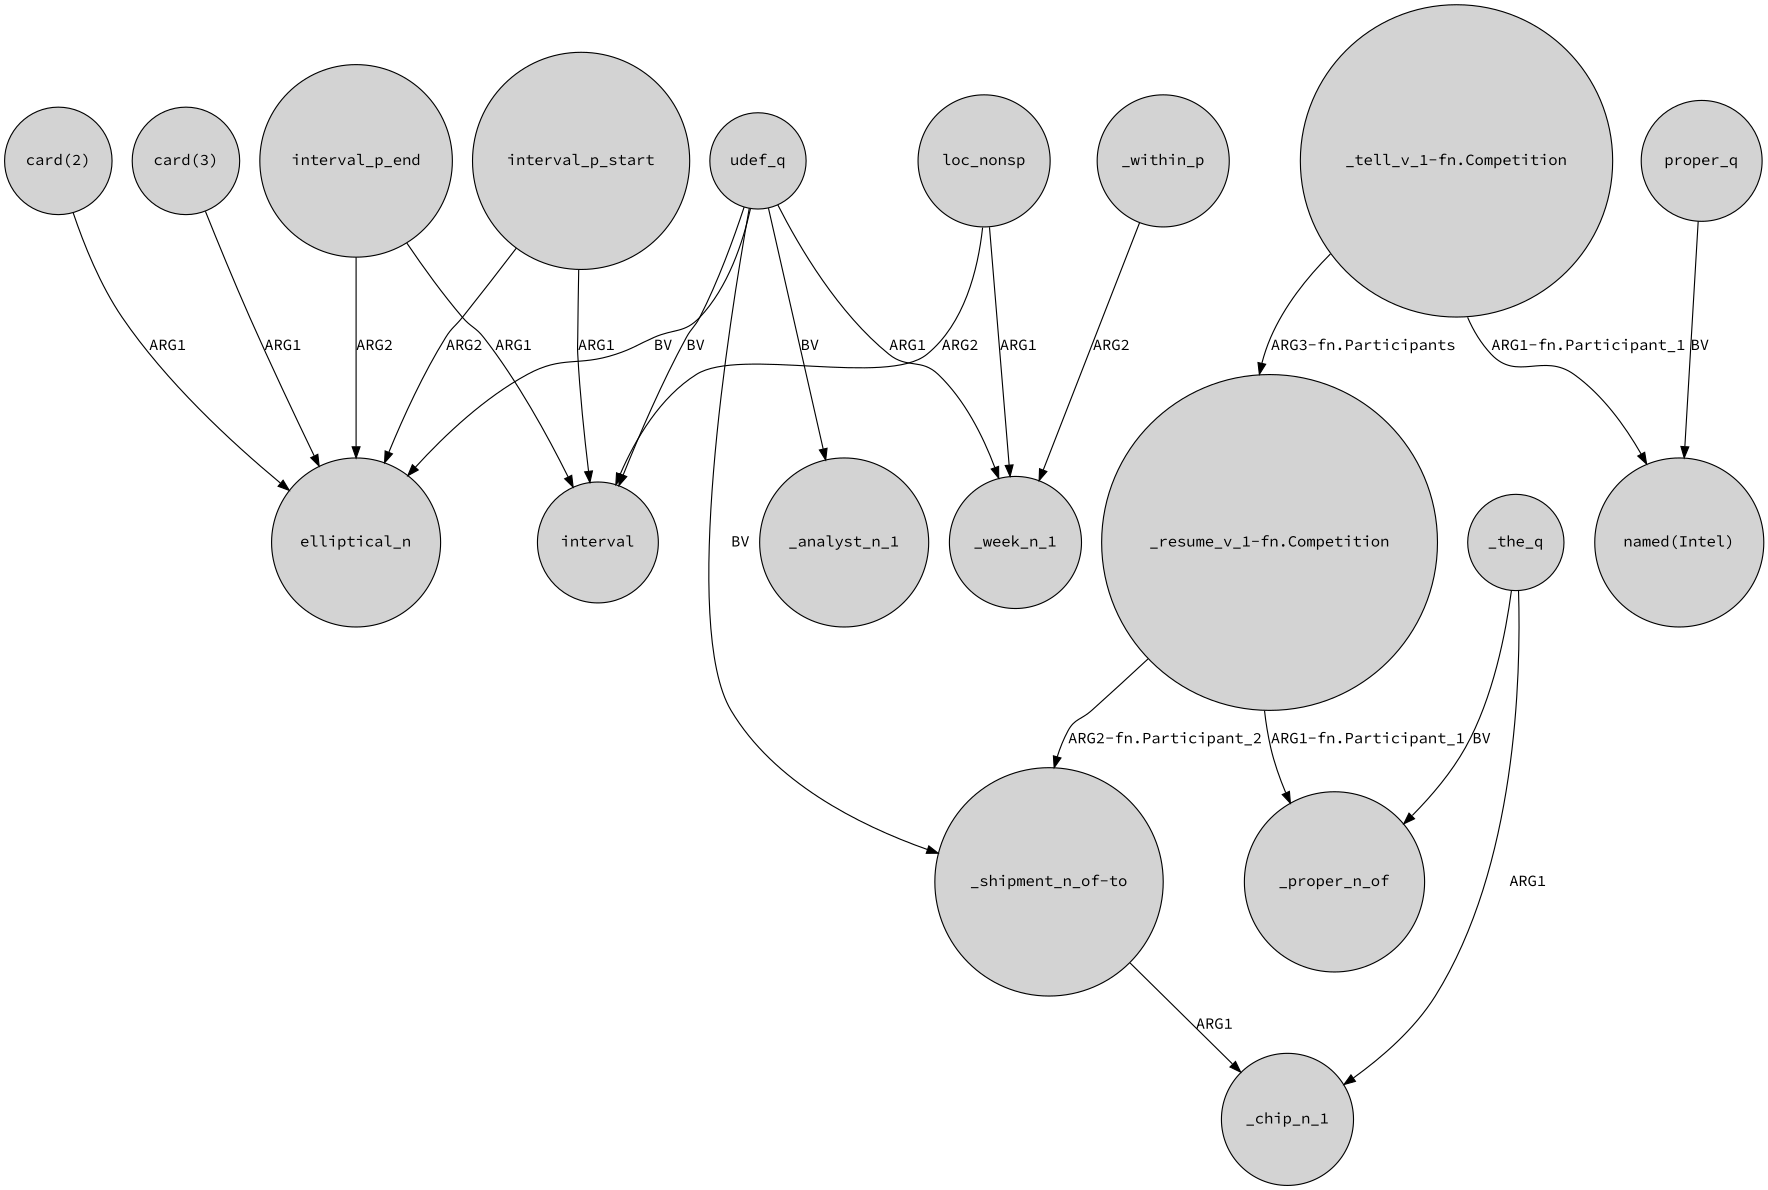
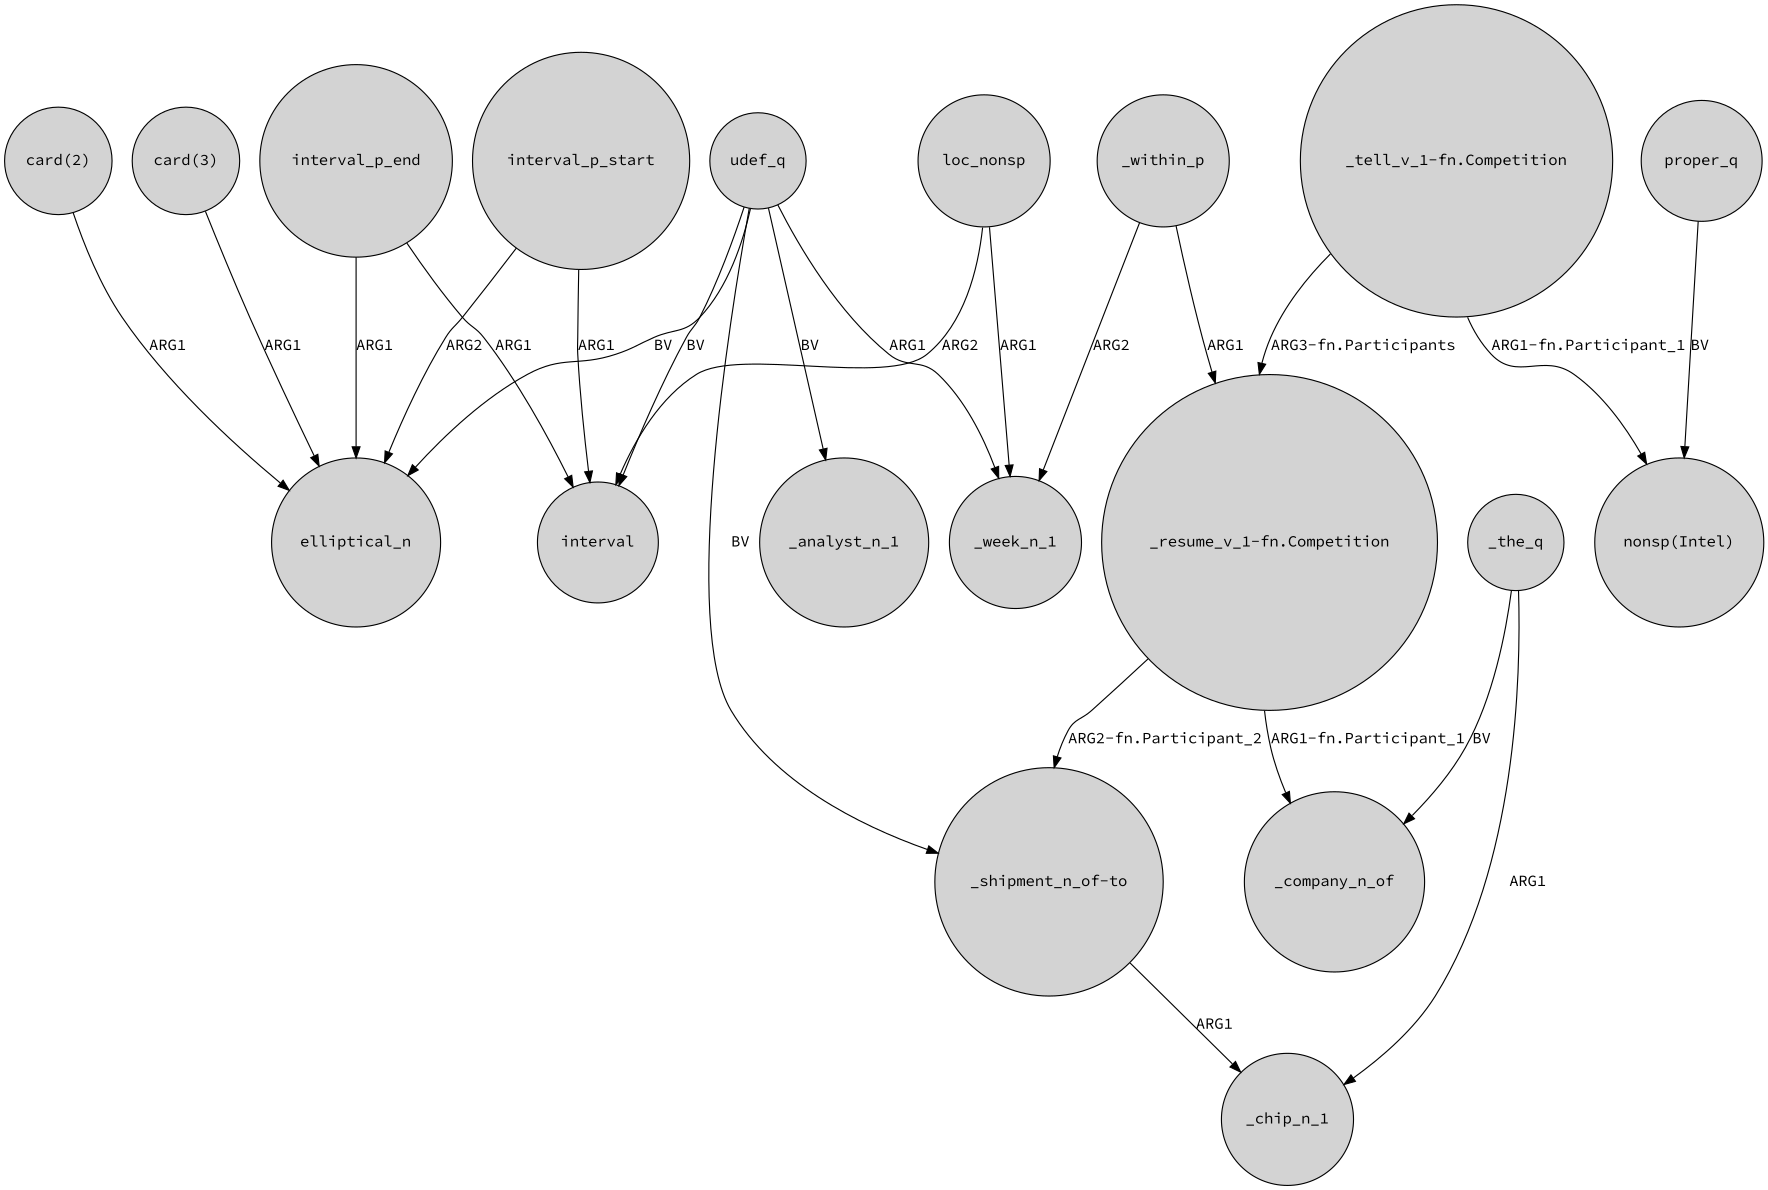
none -> (1193, 299)
(375, 346) -> (375, 346)
(1679, 542) -> (1679, 542)
(1334, 882) -> (1334, 882)
